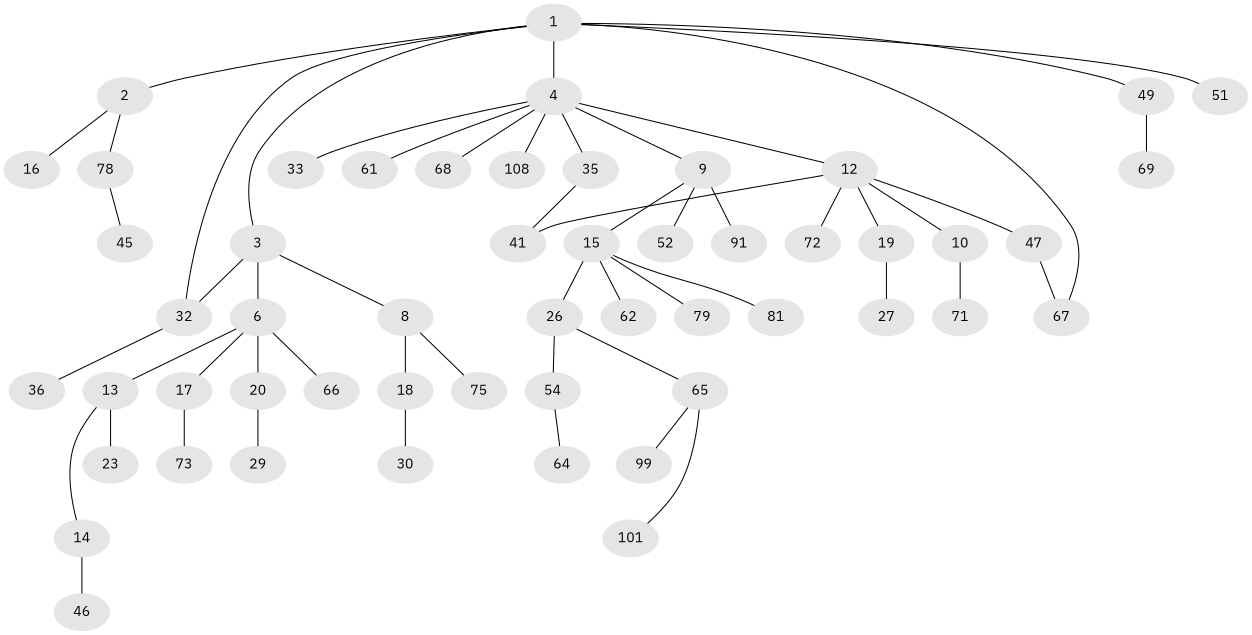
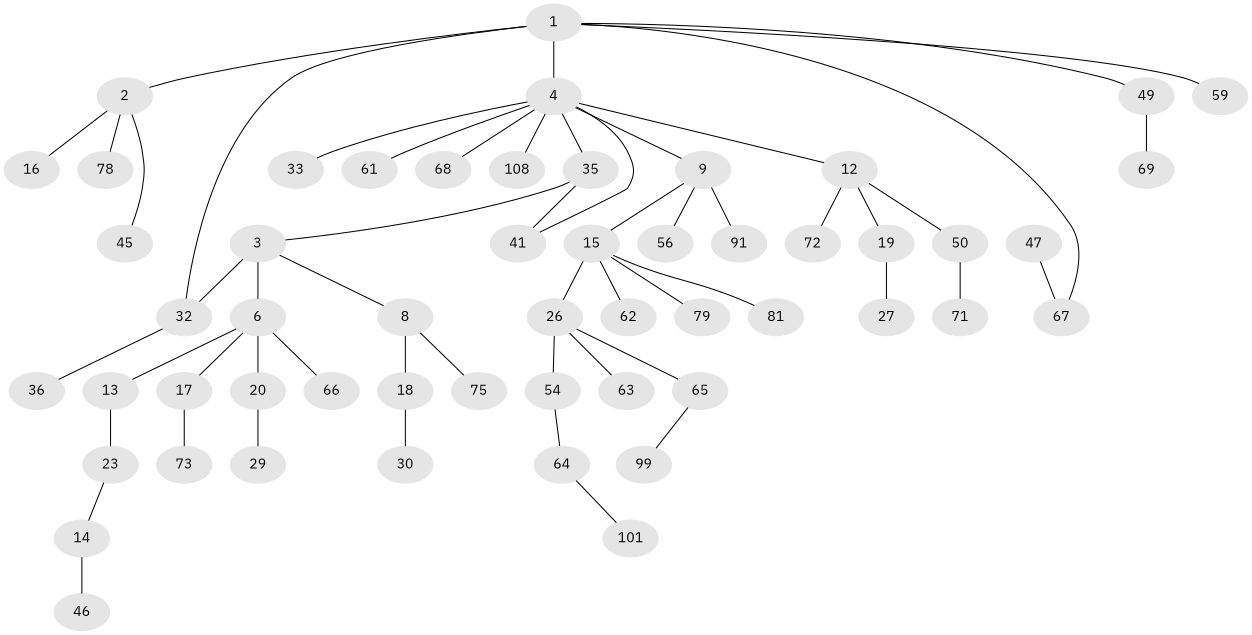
(345, 78) -> (429, 219)
(1220, 96) -> (1220, 96)
(680, 200) -> (630, 184)
(944, 204) -> none
(115, 207) -> (144, 170)
(665, 244) -> (665, 244)
(960, 244) -> (960, 244)
none -> (626, 391)
(71, 461) -> (96, 502)
(686, 472) -> (596, 502)
